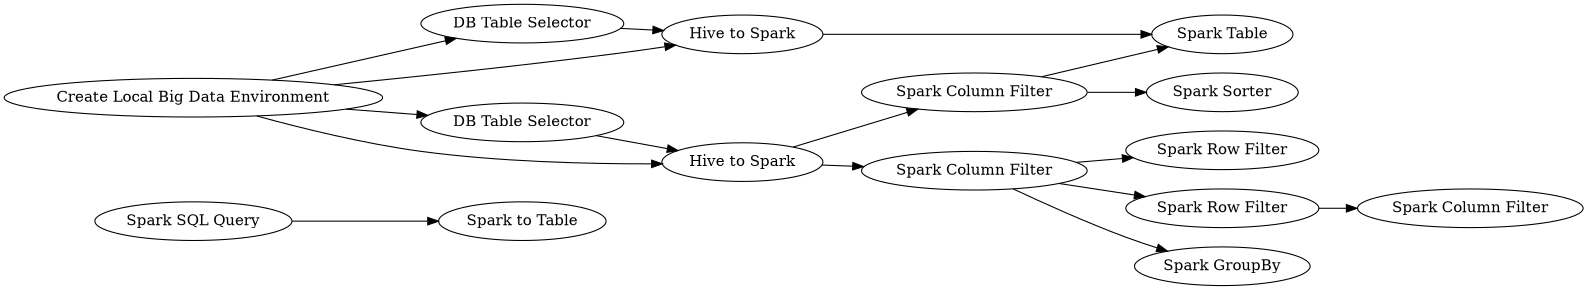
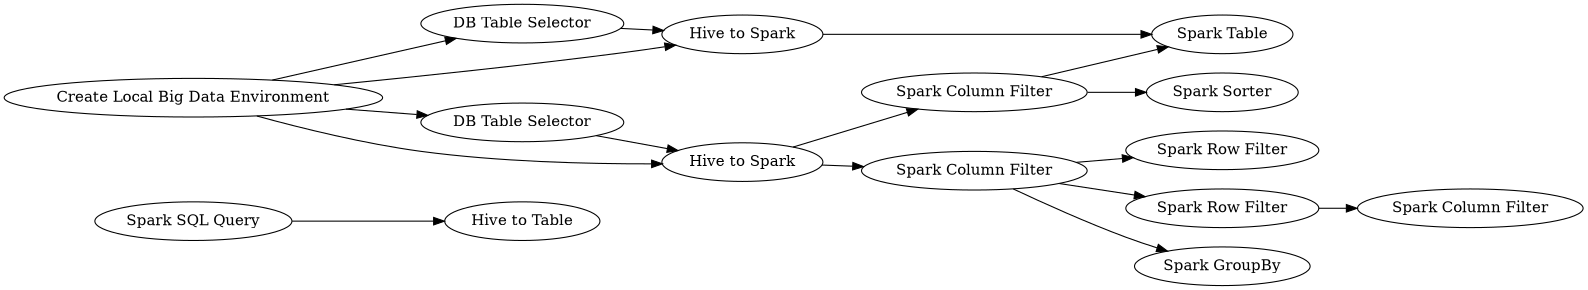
(522, 221) -> (522, 221)
